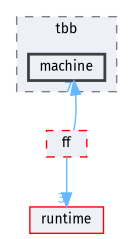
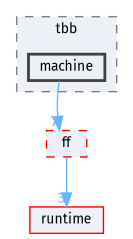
(76, 113) -> (57, 100)
